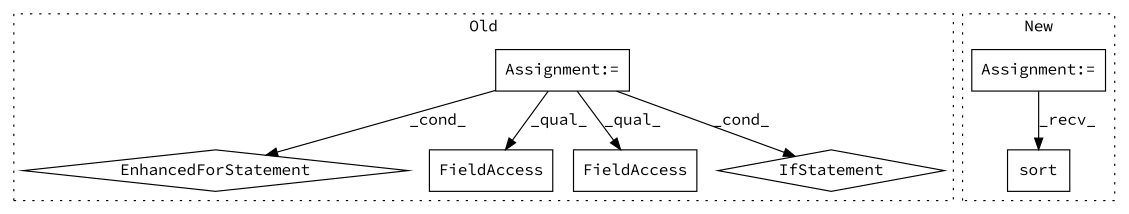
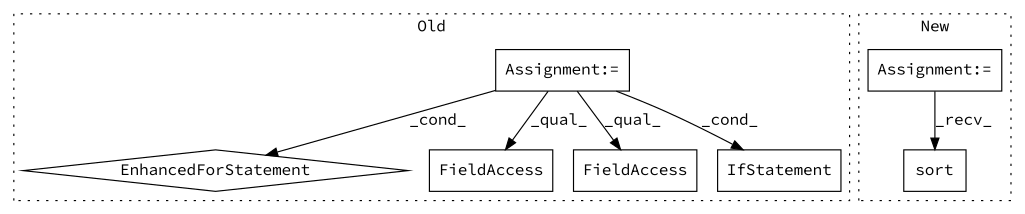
(831, 171) -> (779, 171)
